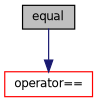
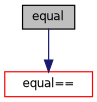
(49, 84) -> (49, 84)
